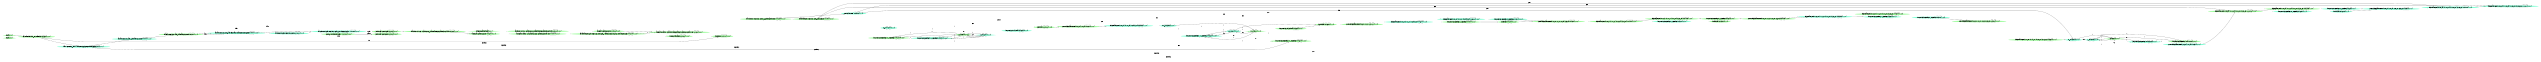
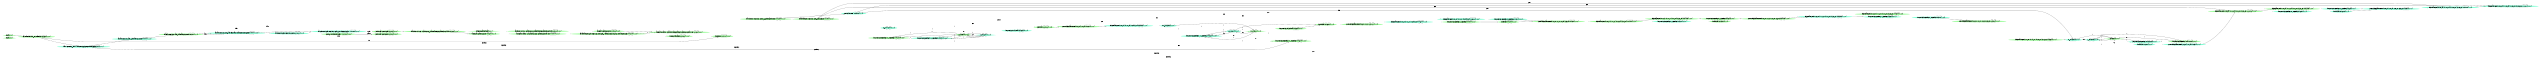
none -> (2145, 45)
